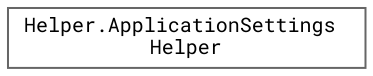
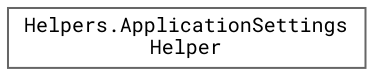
(187, 38) -> (187, 38)
